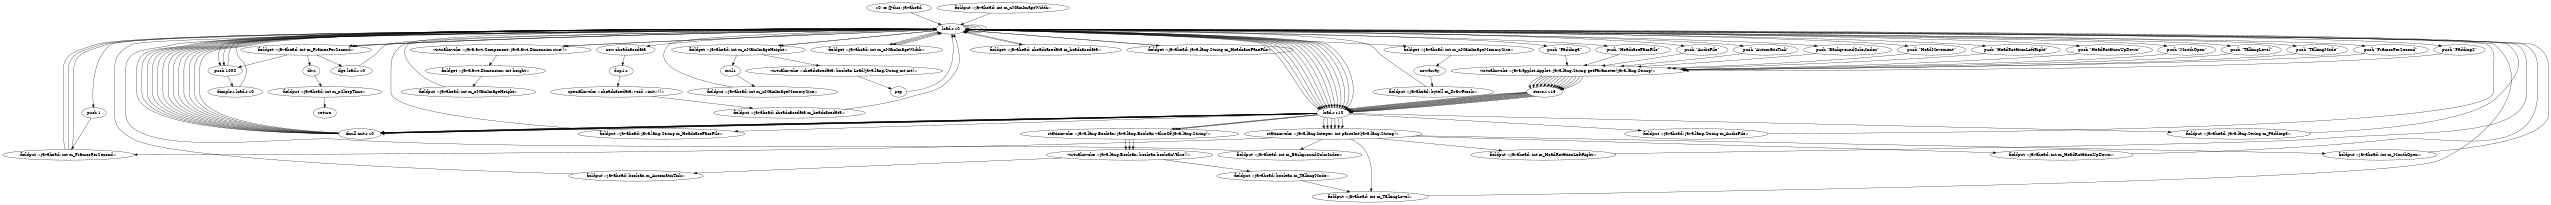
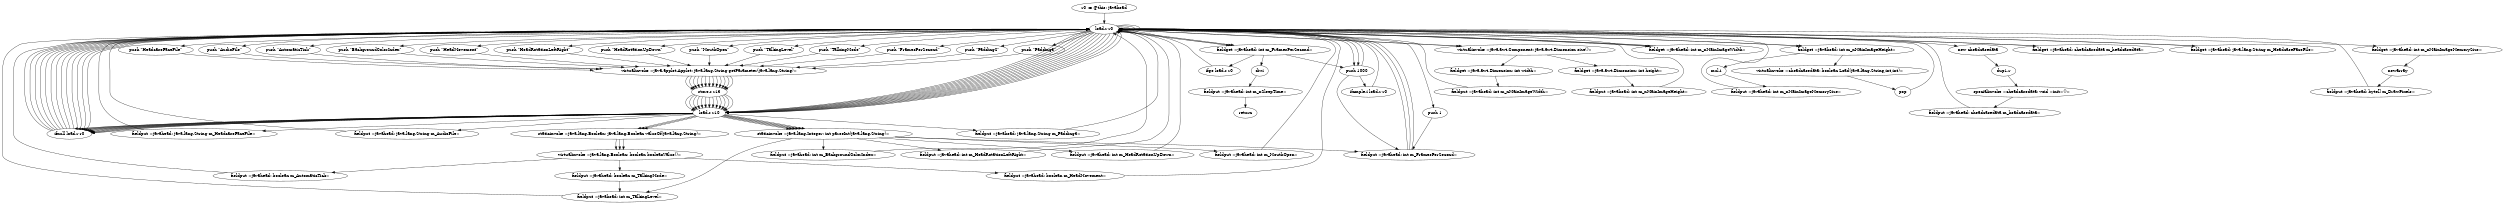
none -> (1494, 71)
none -> (1354, 118)
(360, 134) -> (69, 134)
none -> (1055, 176)
